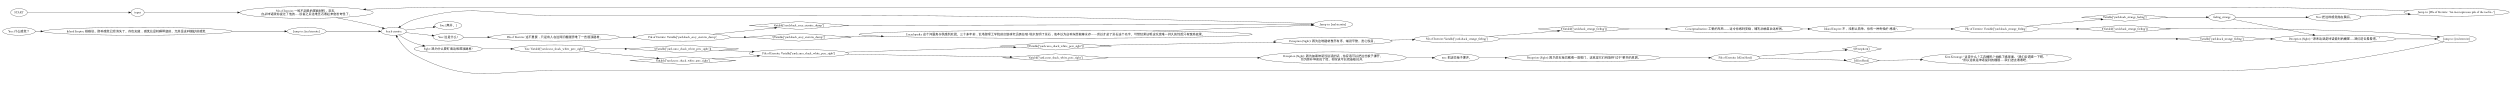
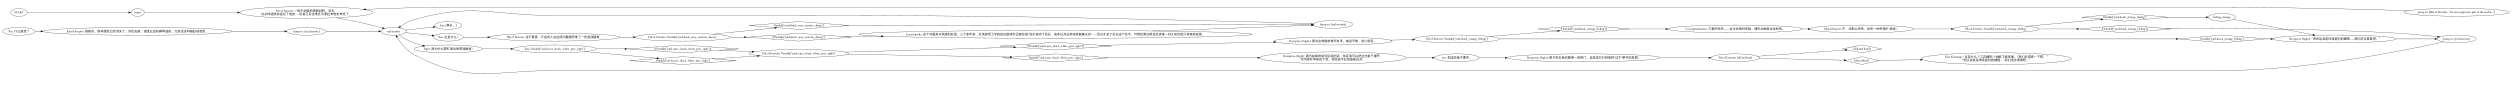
(2335, 17) -> none
(394, 31) -> (394, 31)
(1862, 49) -> (1862, 49)
